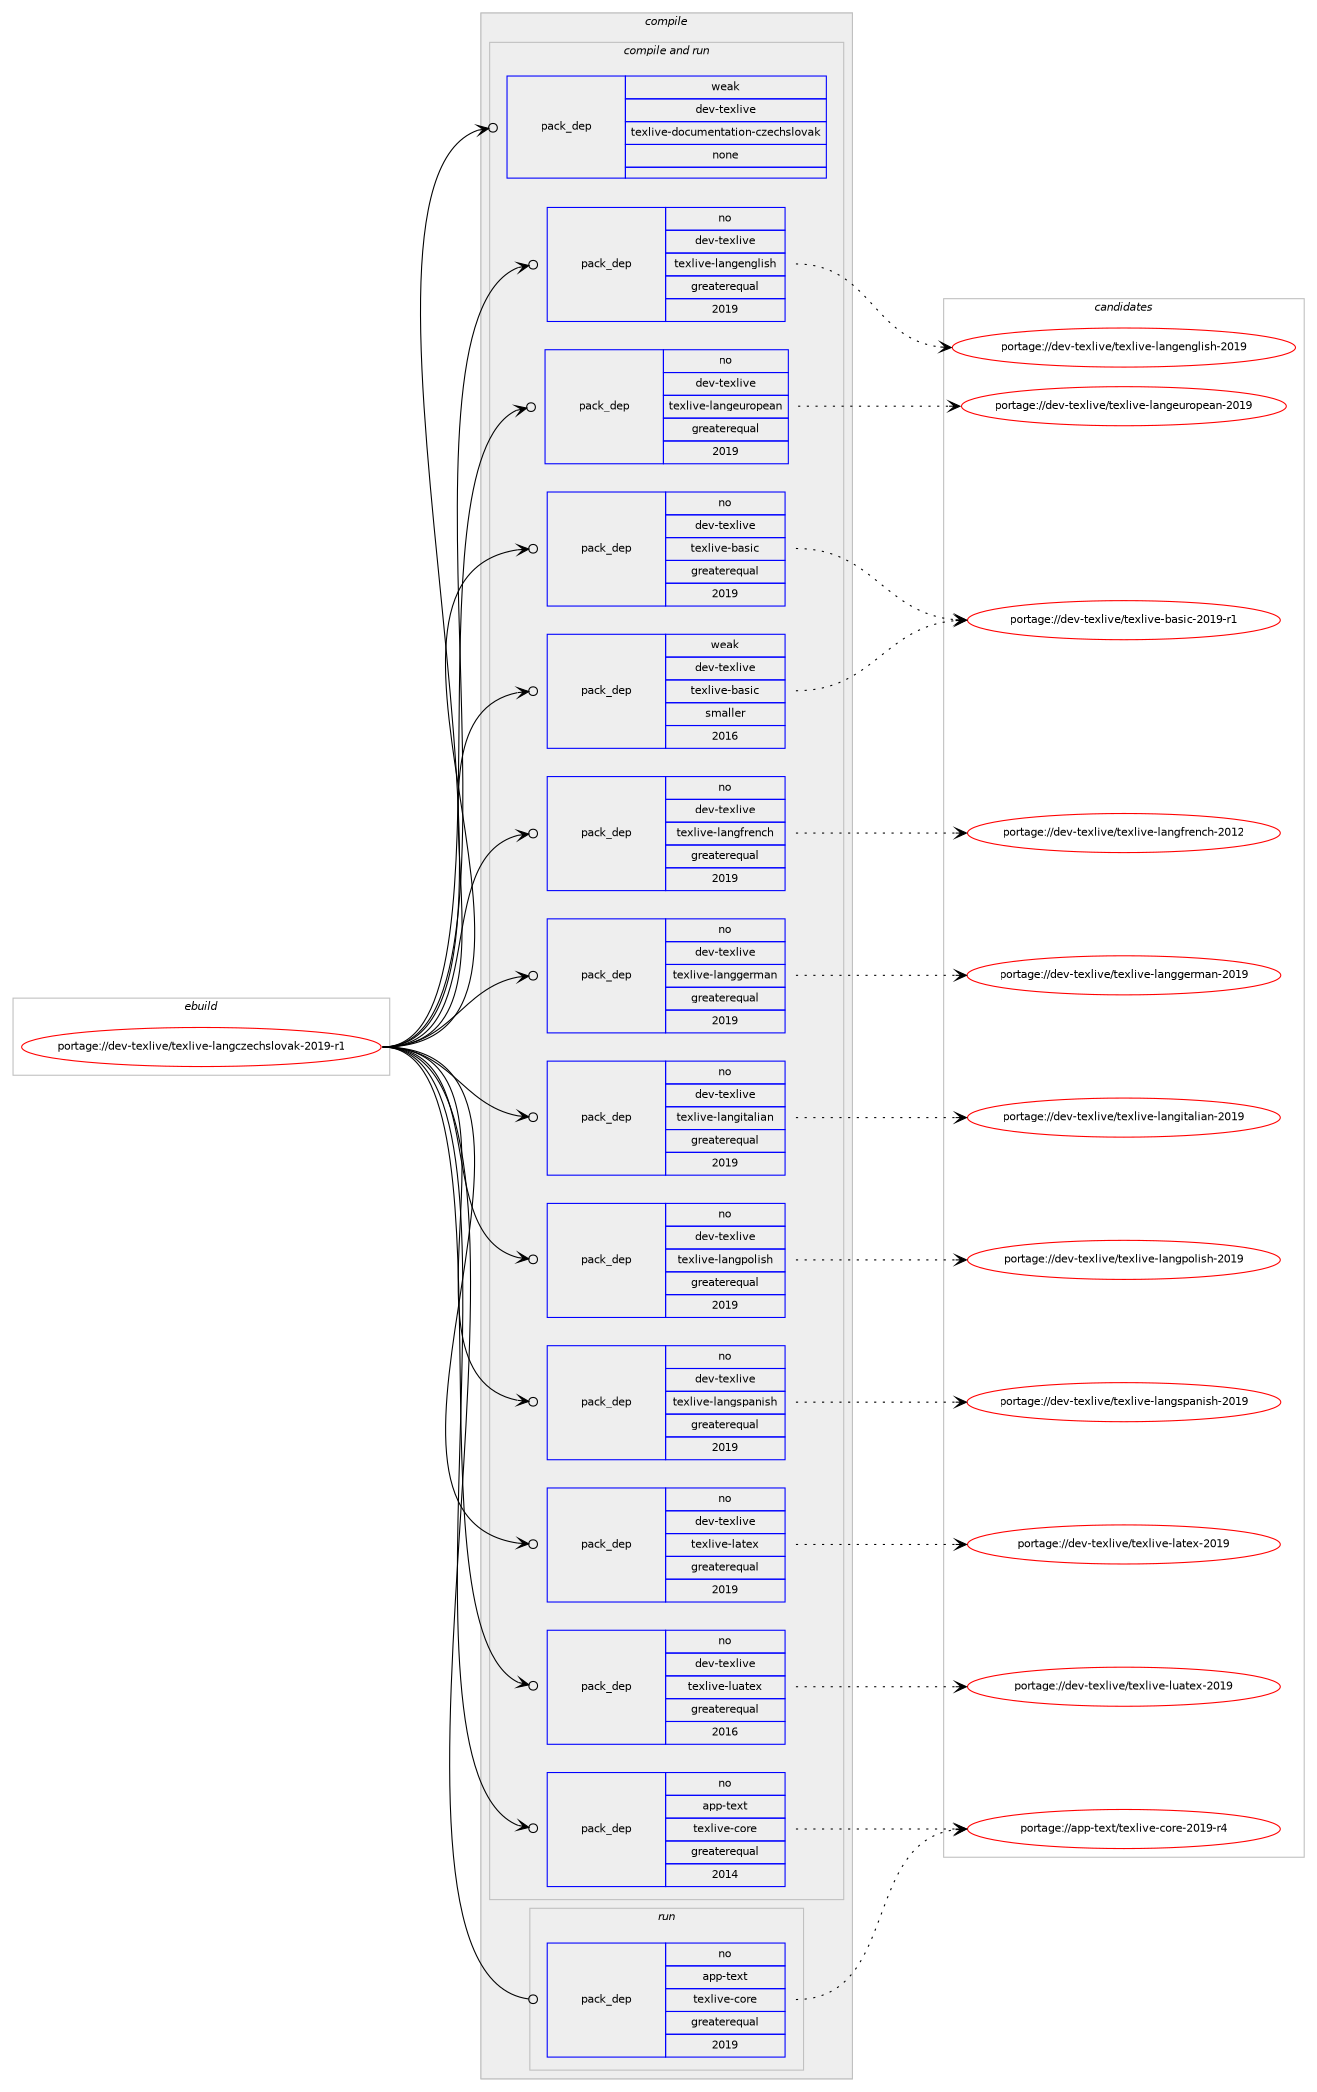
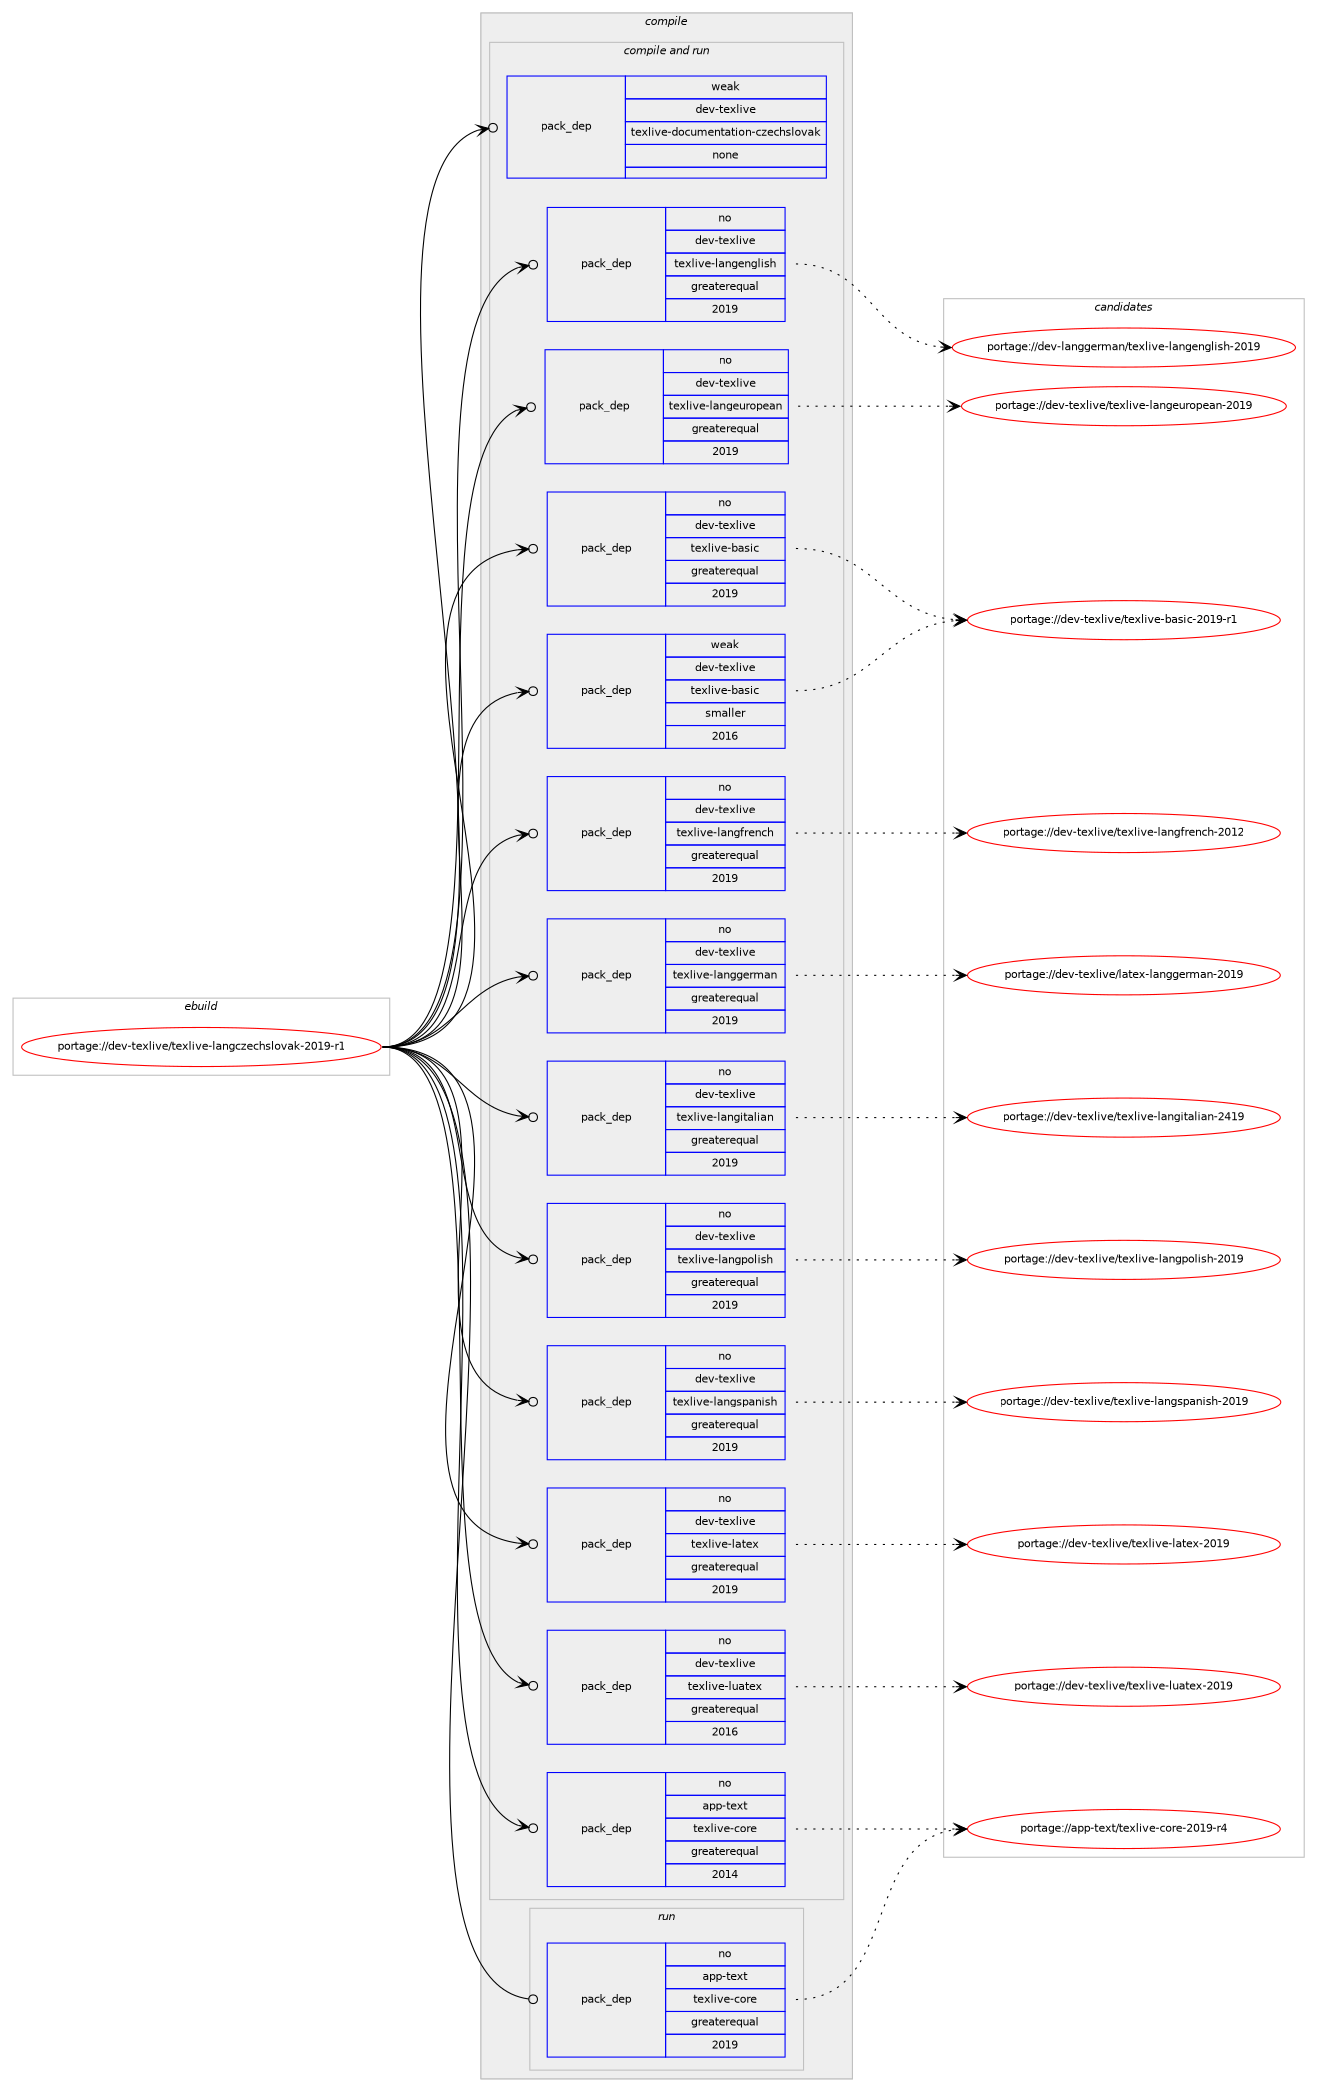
(1124, 348) -> (1124, 348)
(1124, 975) -> (1124, 975)
(1124, 1118) -> (1124, 1118)
